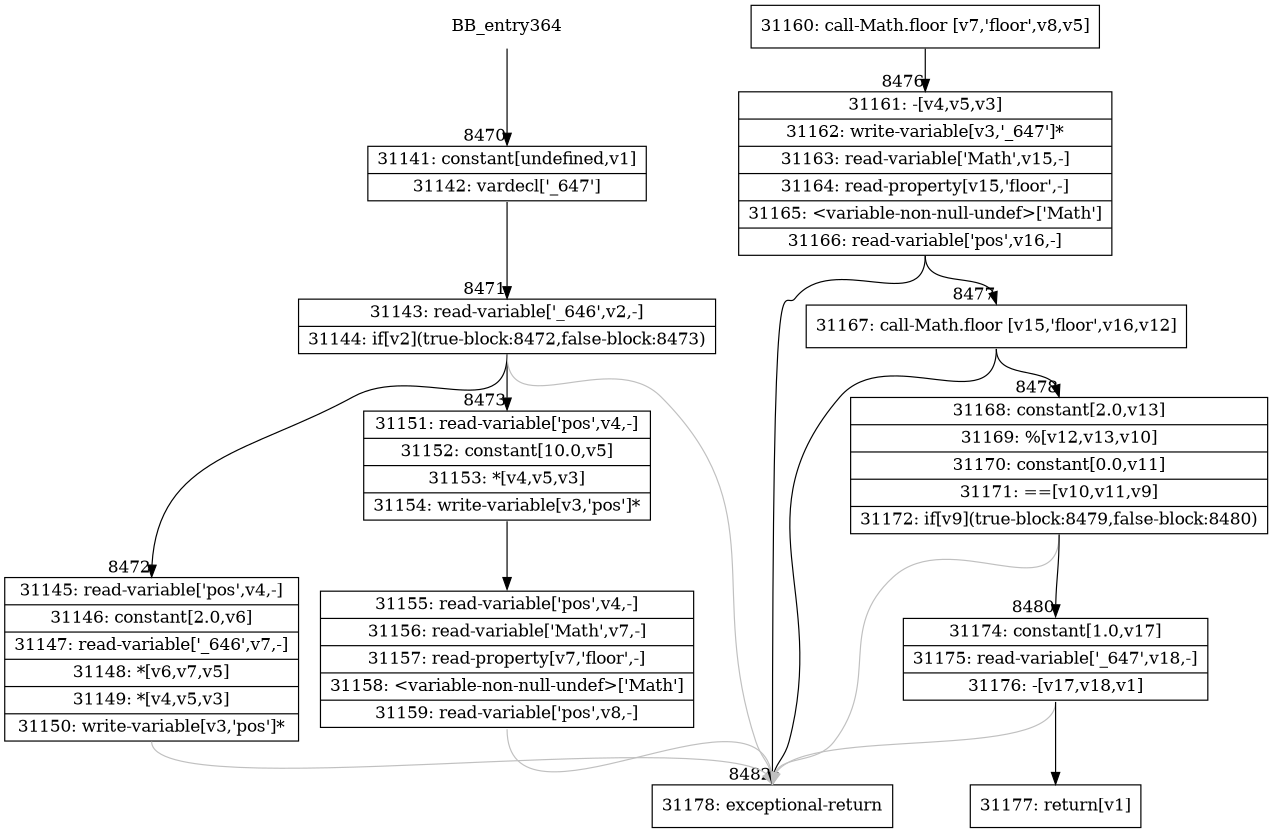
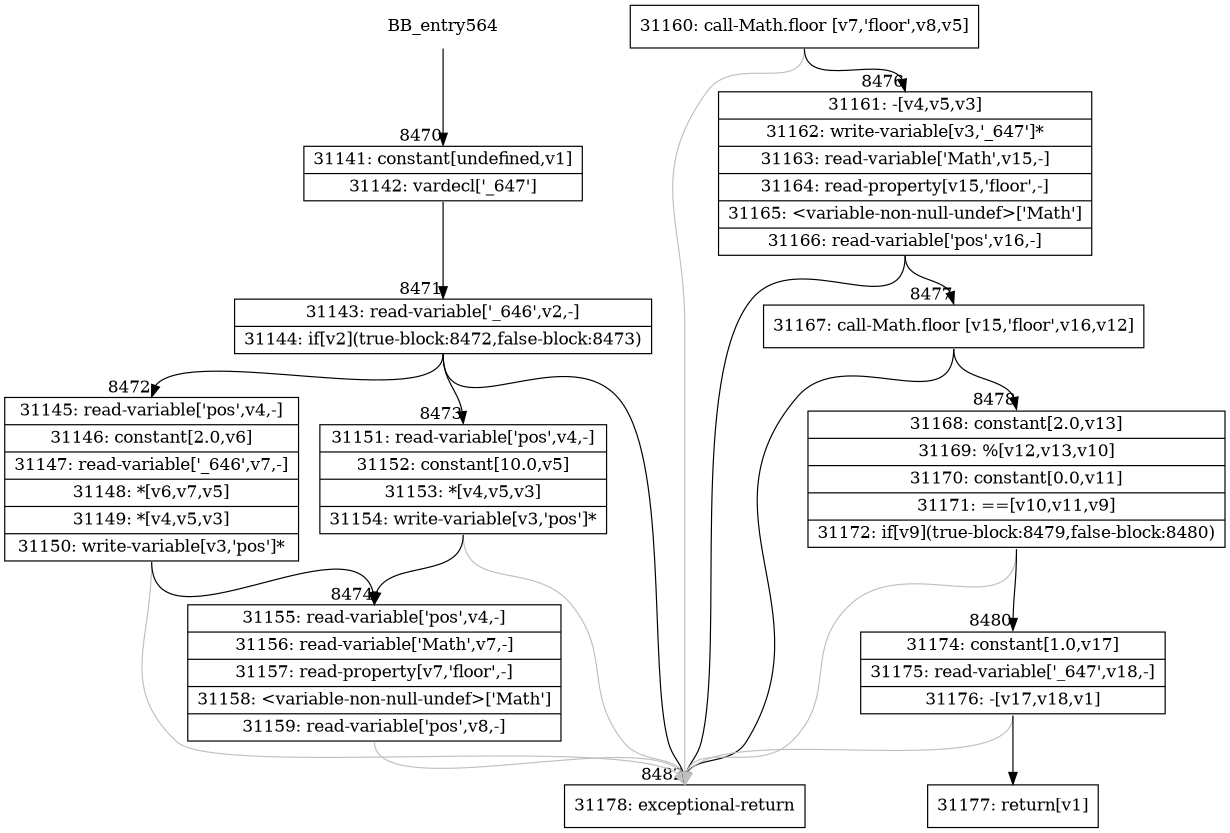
(507, 27) -> (443, 27)
none -> (685, 369)
(720, 490) -> (647, 484)
none -> (257, 584)
none -> (590, 639)
